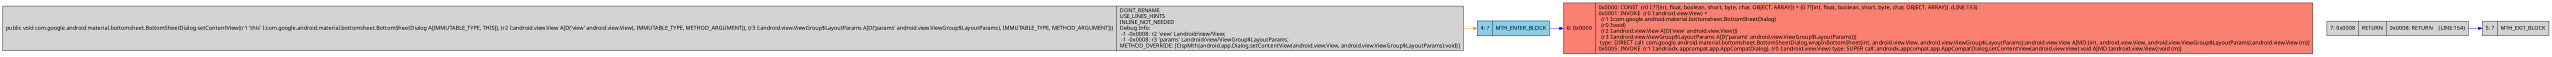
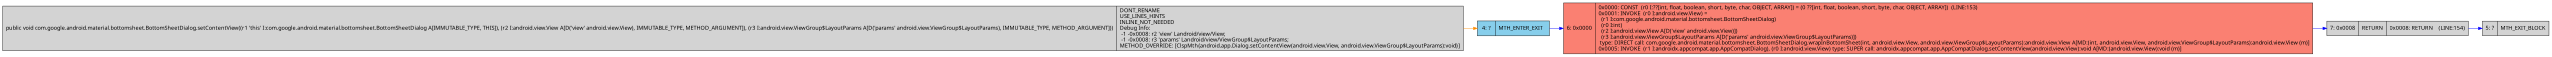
(1612, 25) -> (1610, 25)
(1521, 28) -> (1521, 28)
none -> (2318, 28)
